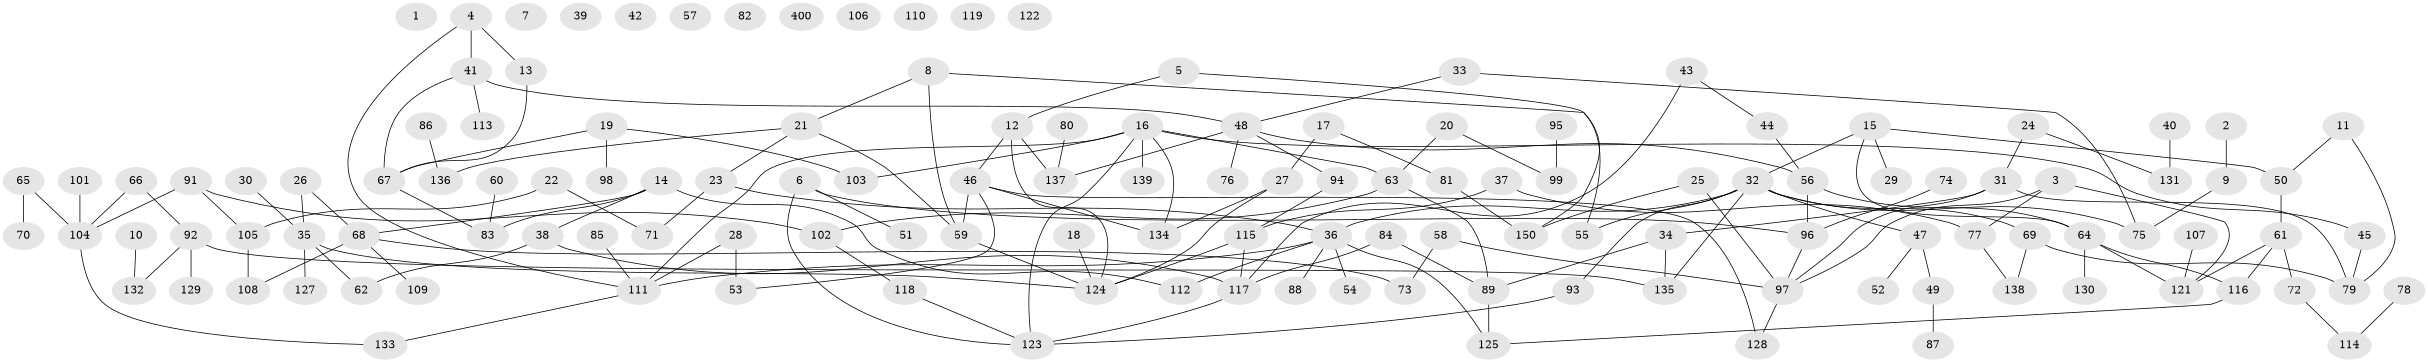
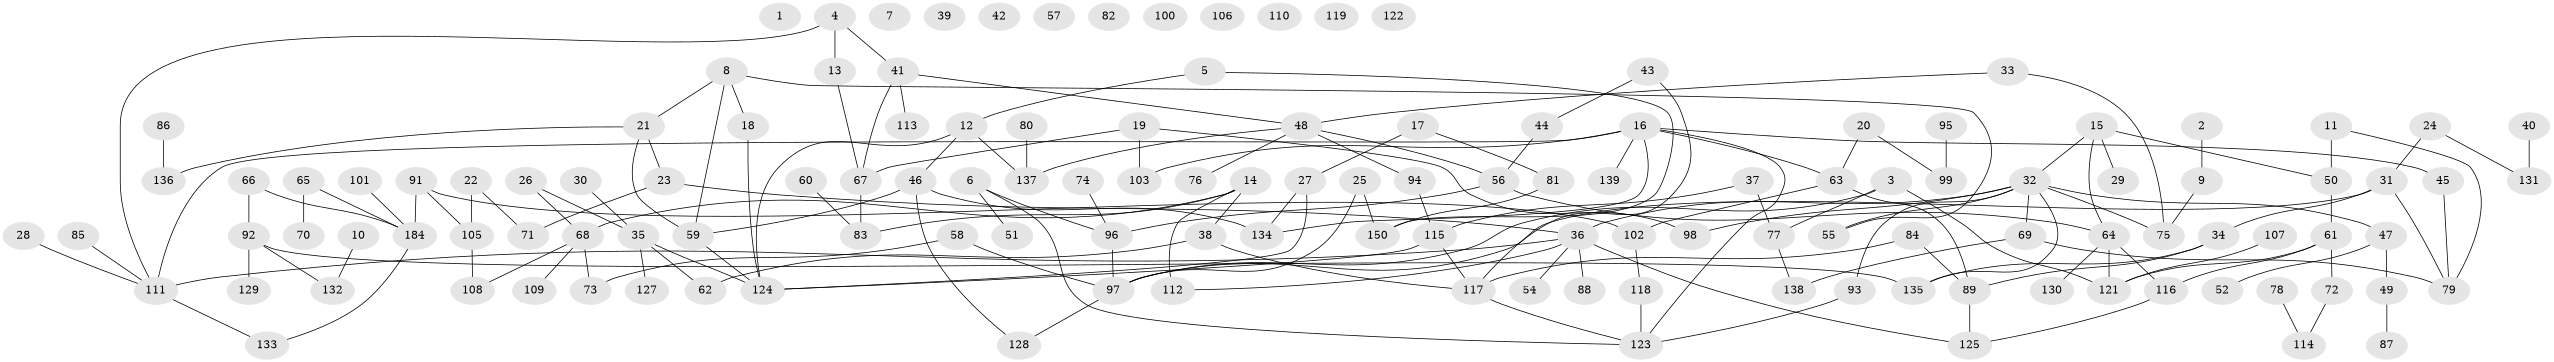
(801, 17) -> (1165, 17)
none -> (738, 99)
none -> (1860, 209)
(80, 236) -> (415, 236)
(736, 291) -> none
